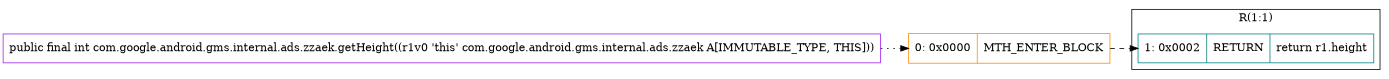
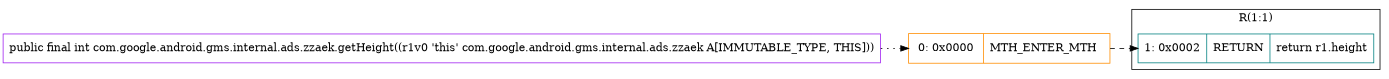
(1044, 48) -> (1043, 48)
